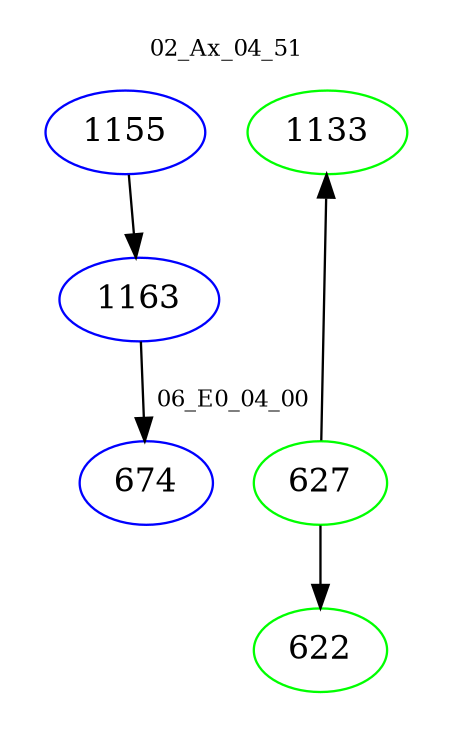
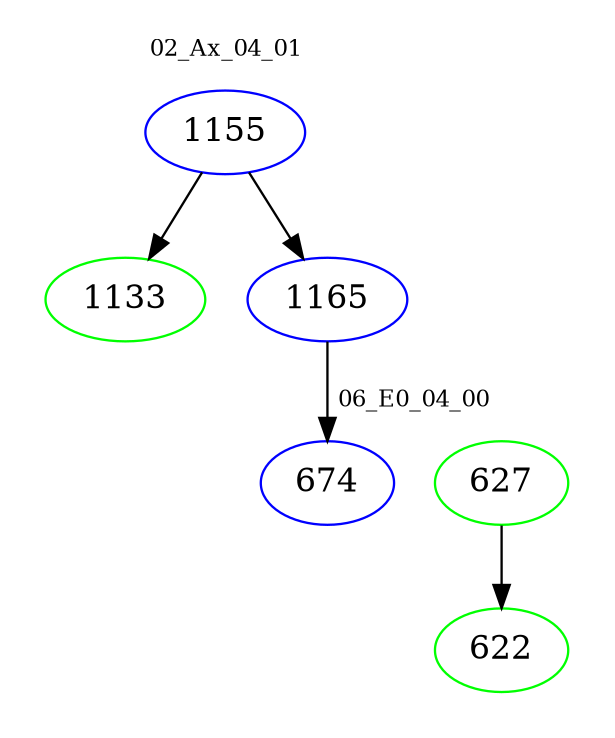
(226, 50) -> (226, 50)
(139, 300) -> (327, 300)
(324, 319) -> (182, 205)
